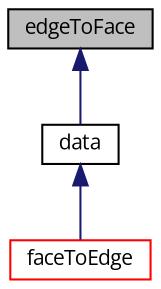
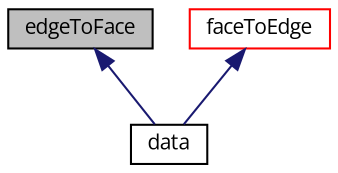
(80, 213) -> (208, 95)
